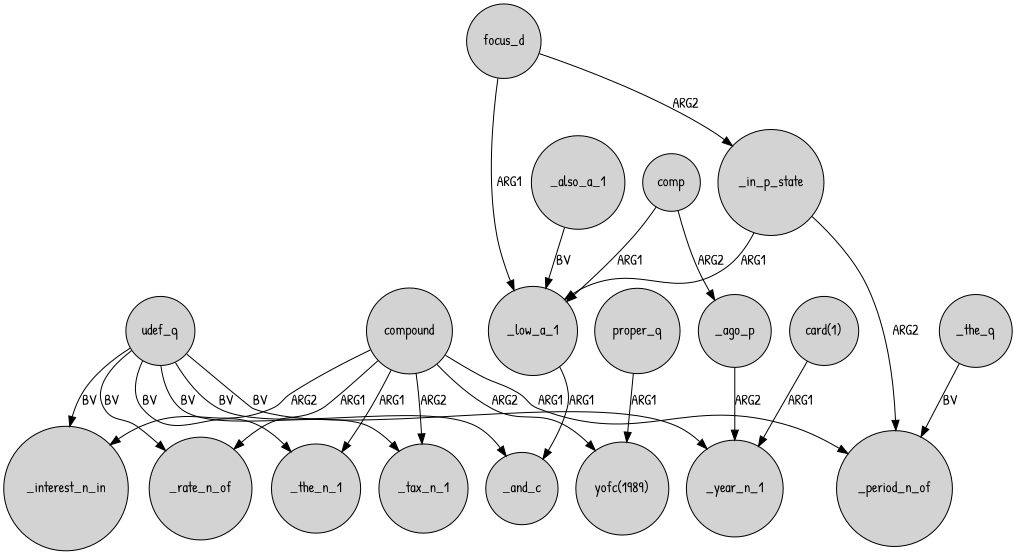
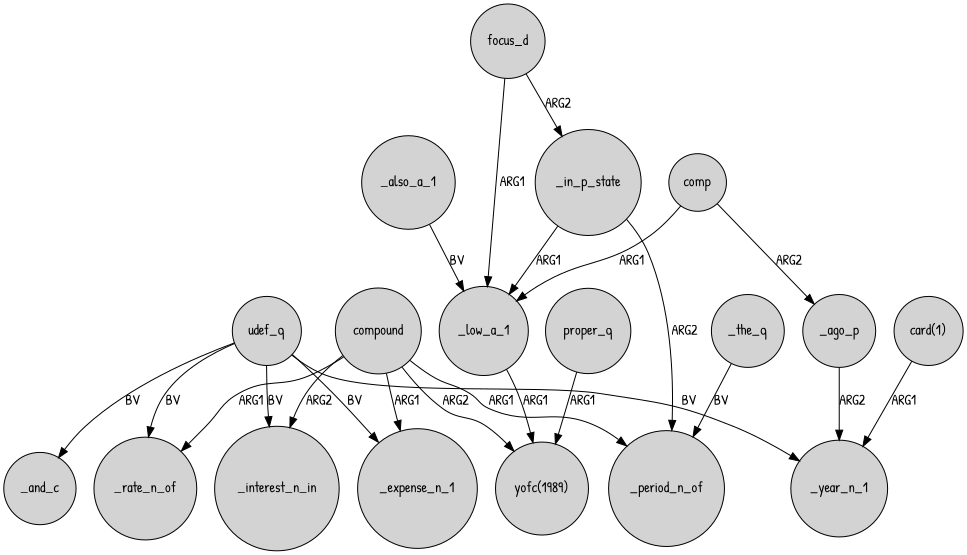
(568, 405) -> (520, 400)
(316, 489) -> (417, 489)
(423, 489) -> none
